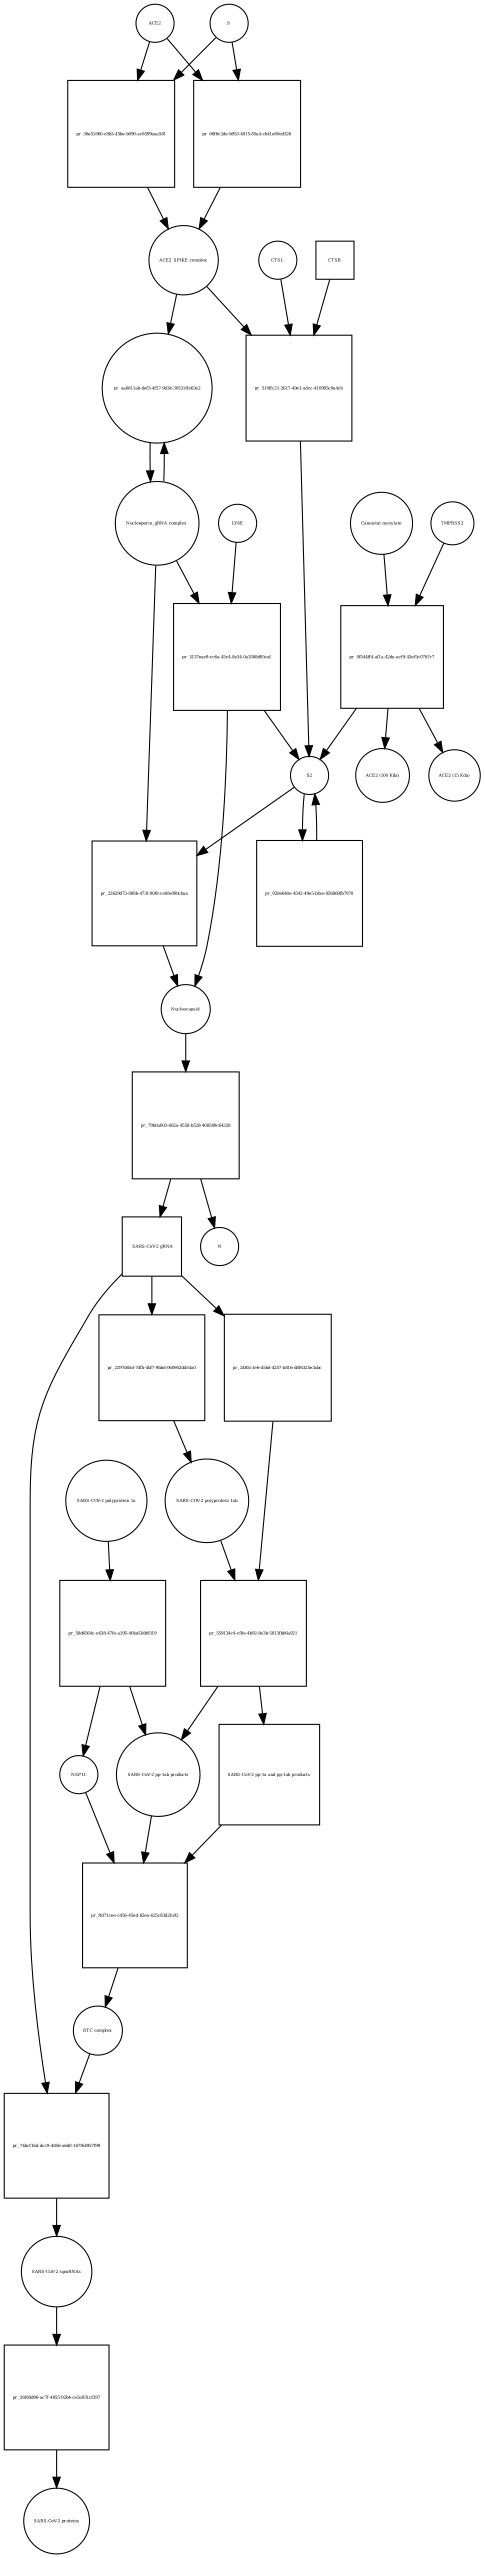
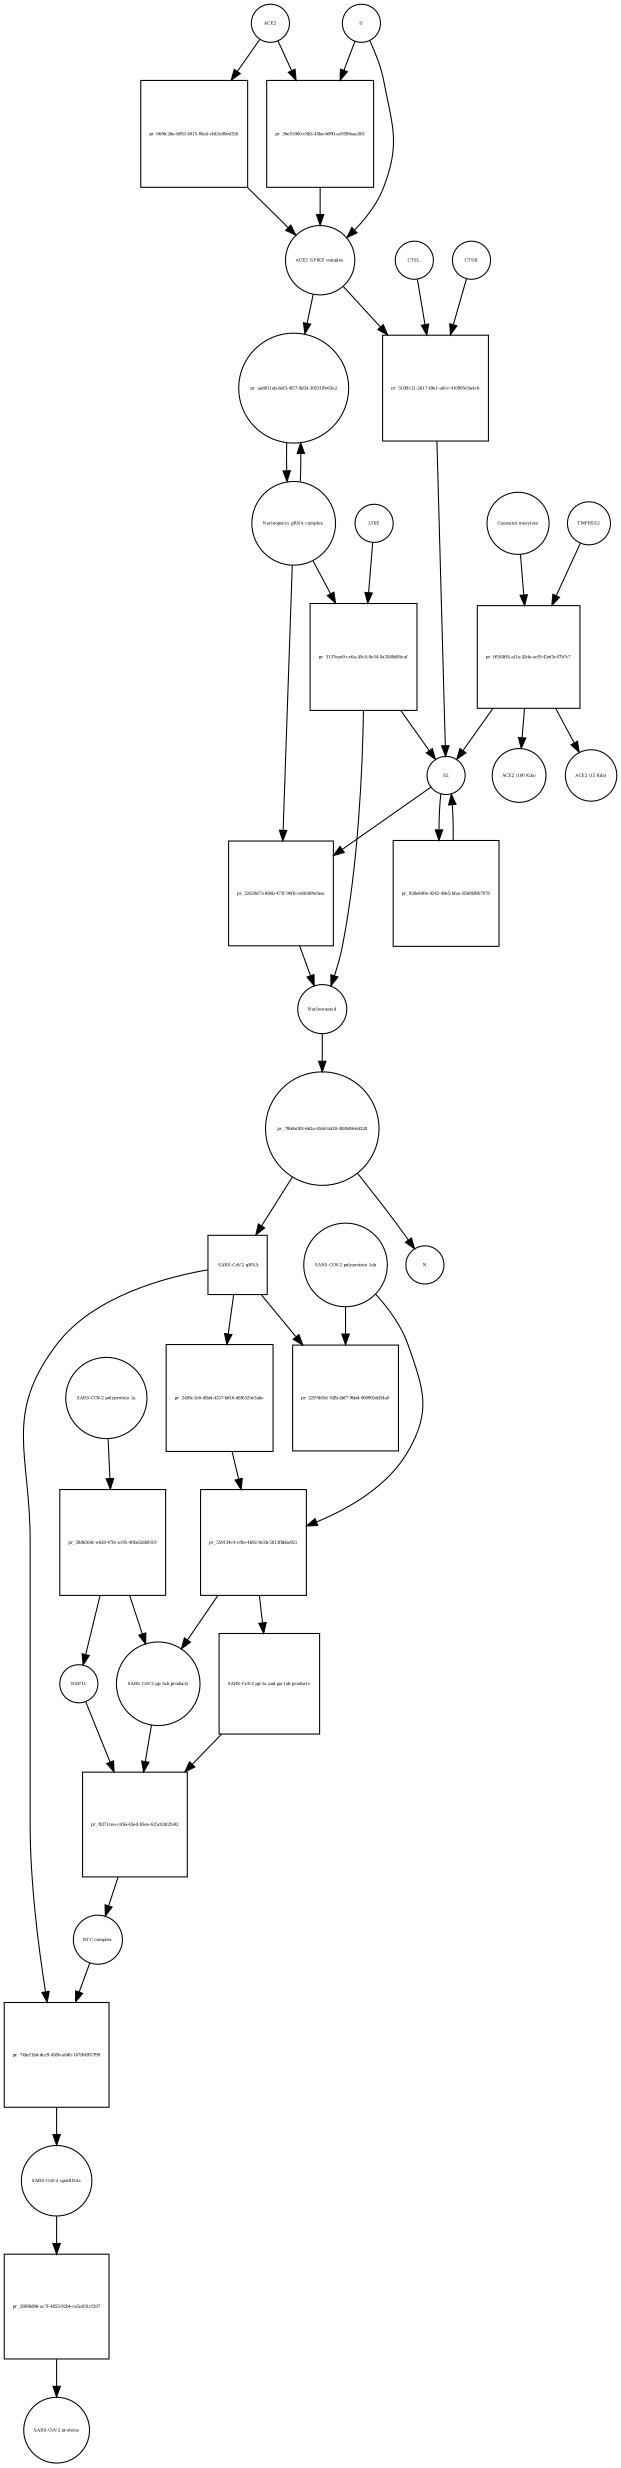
(234, 56) -> (393, 139)
(335, 260) -> (471, 260)
(186, 1125) -> (322, 1129)
(180, 1437) -> (346, 1320)
